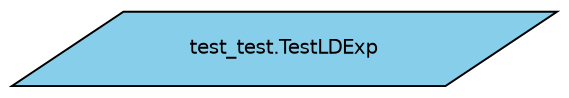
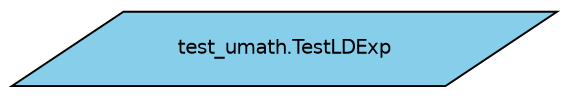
(284, 49) -> (284, 49)
